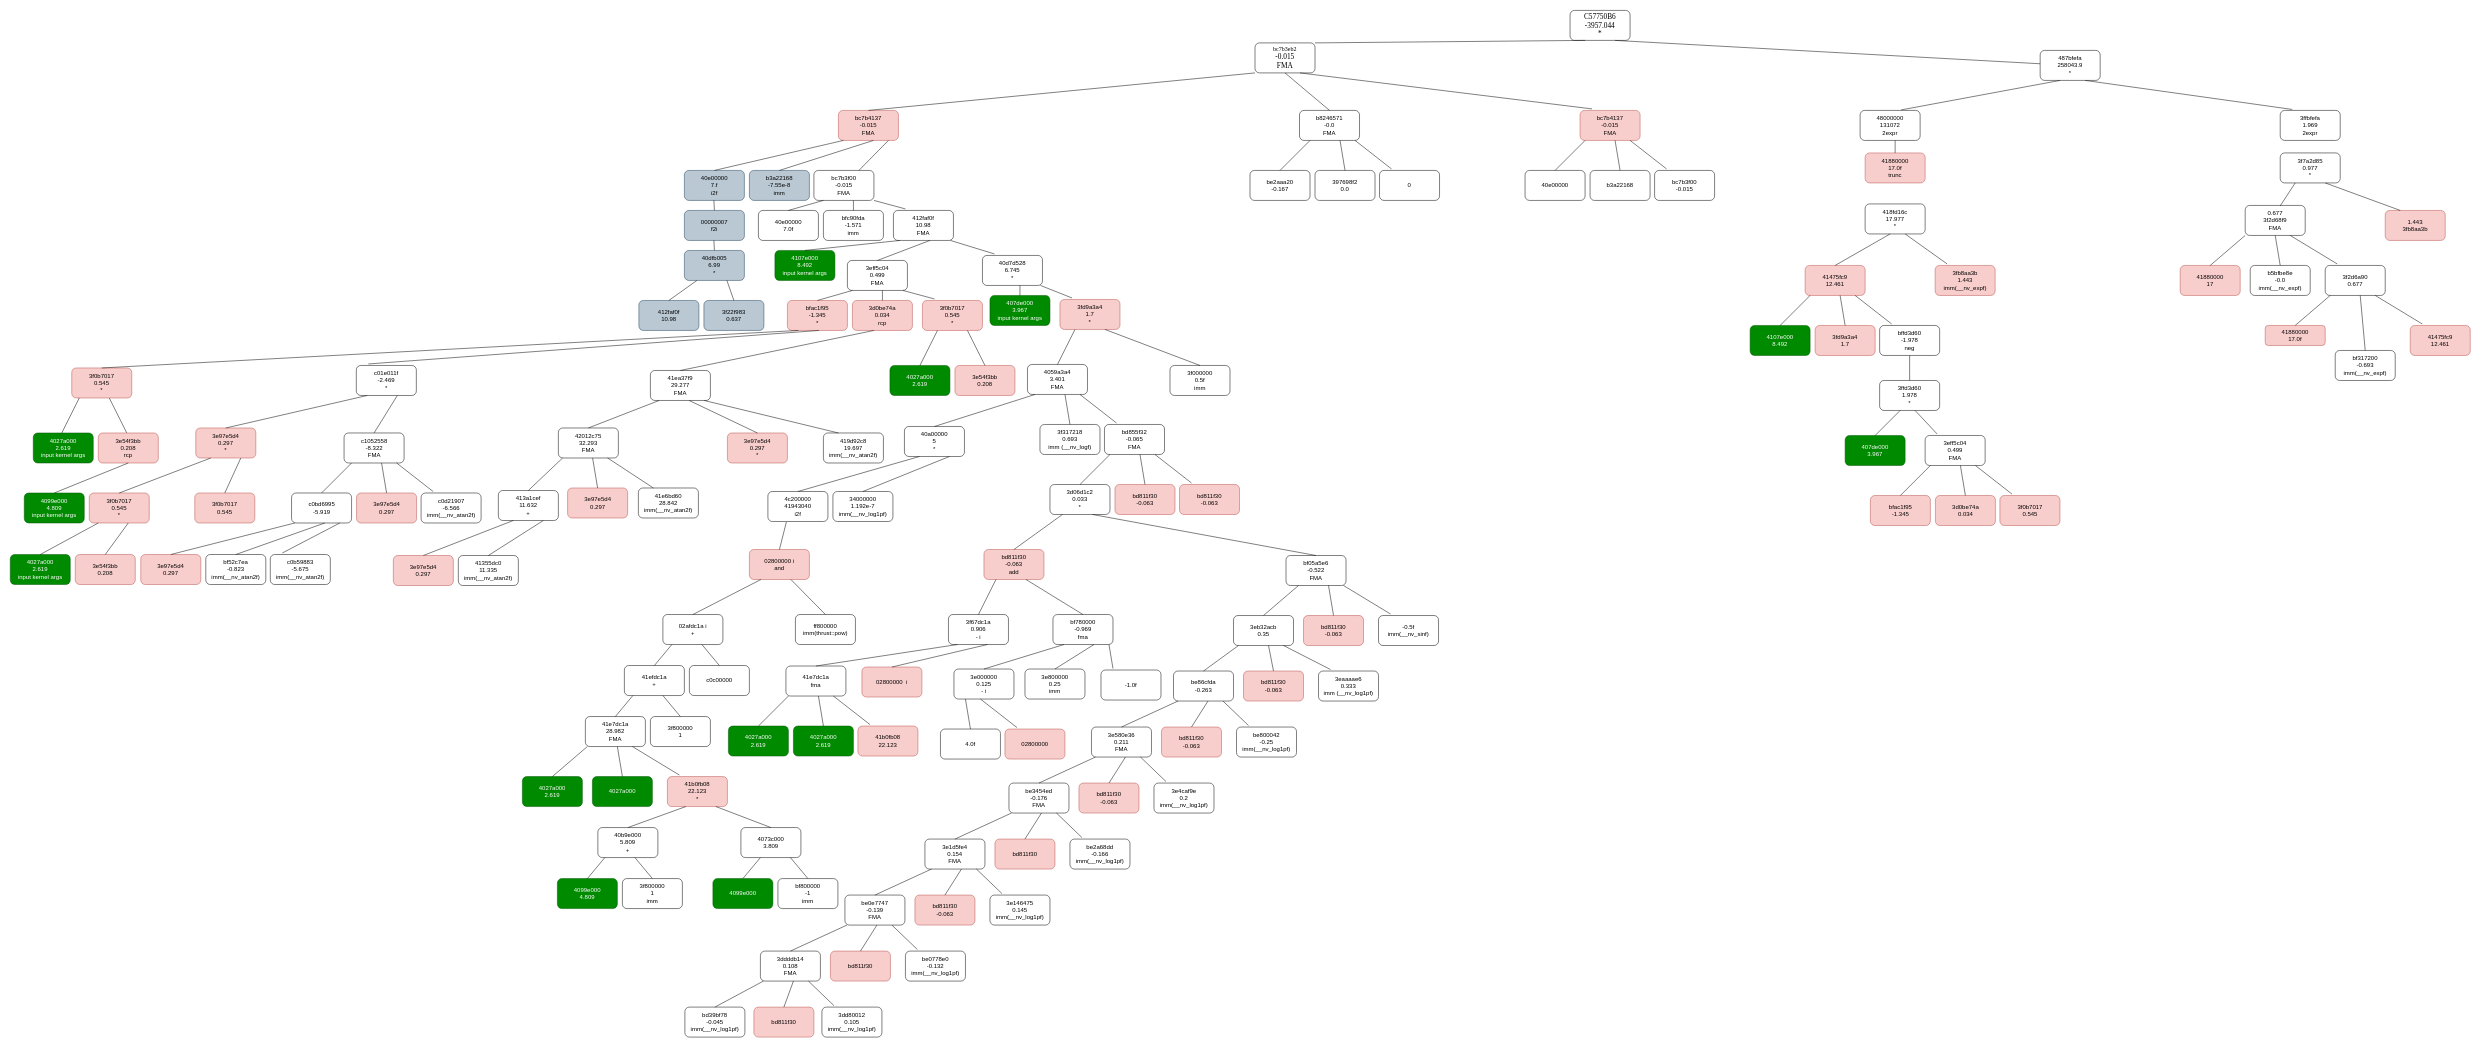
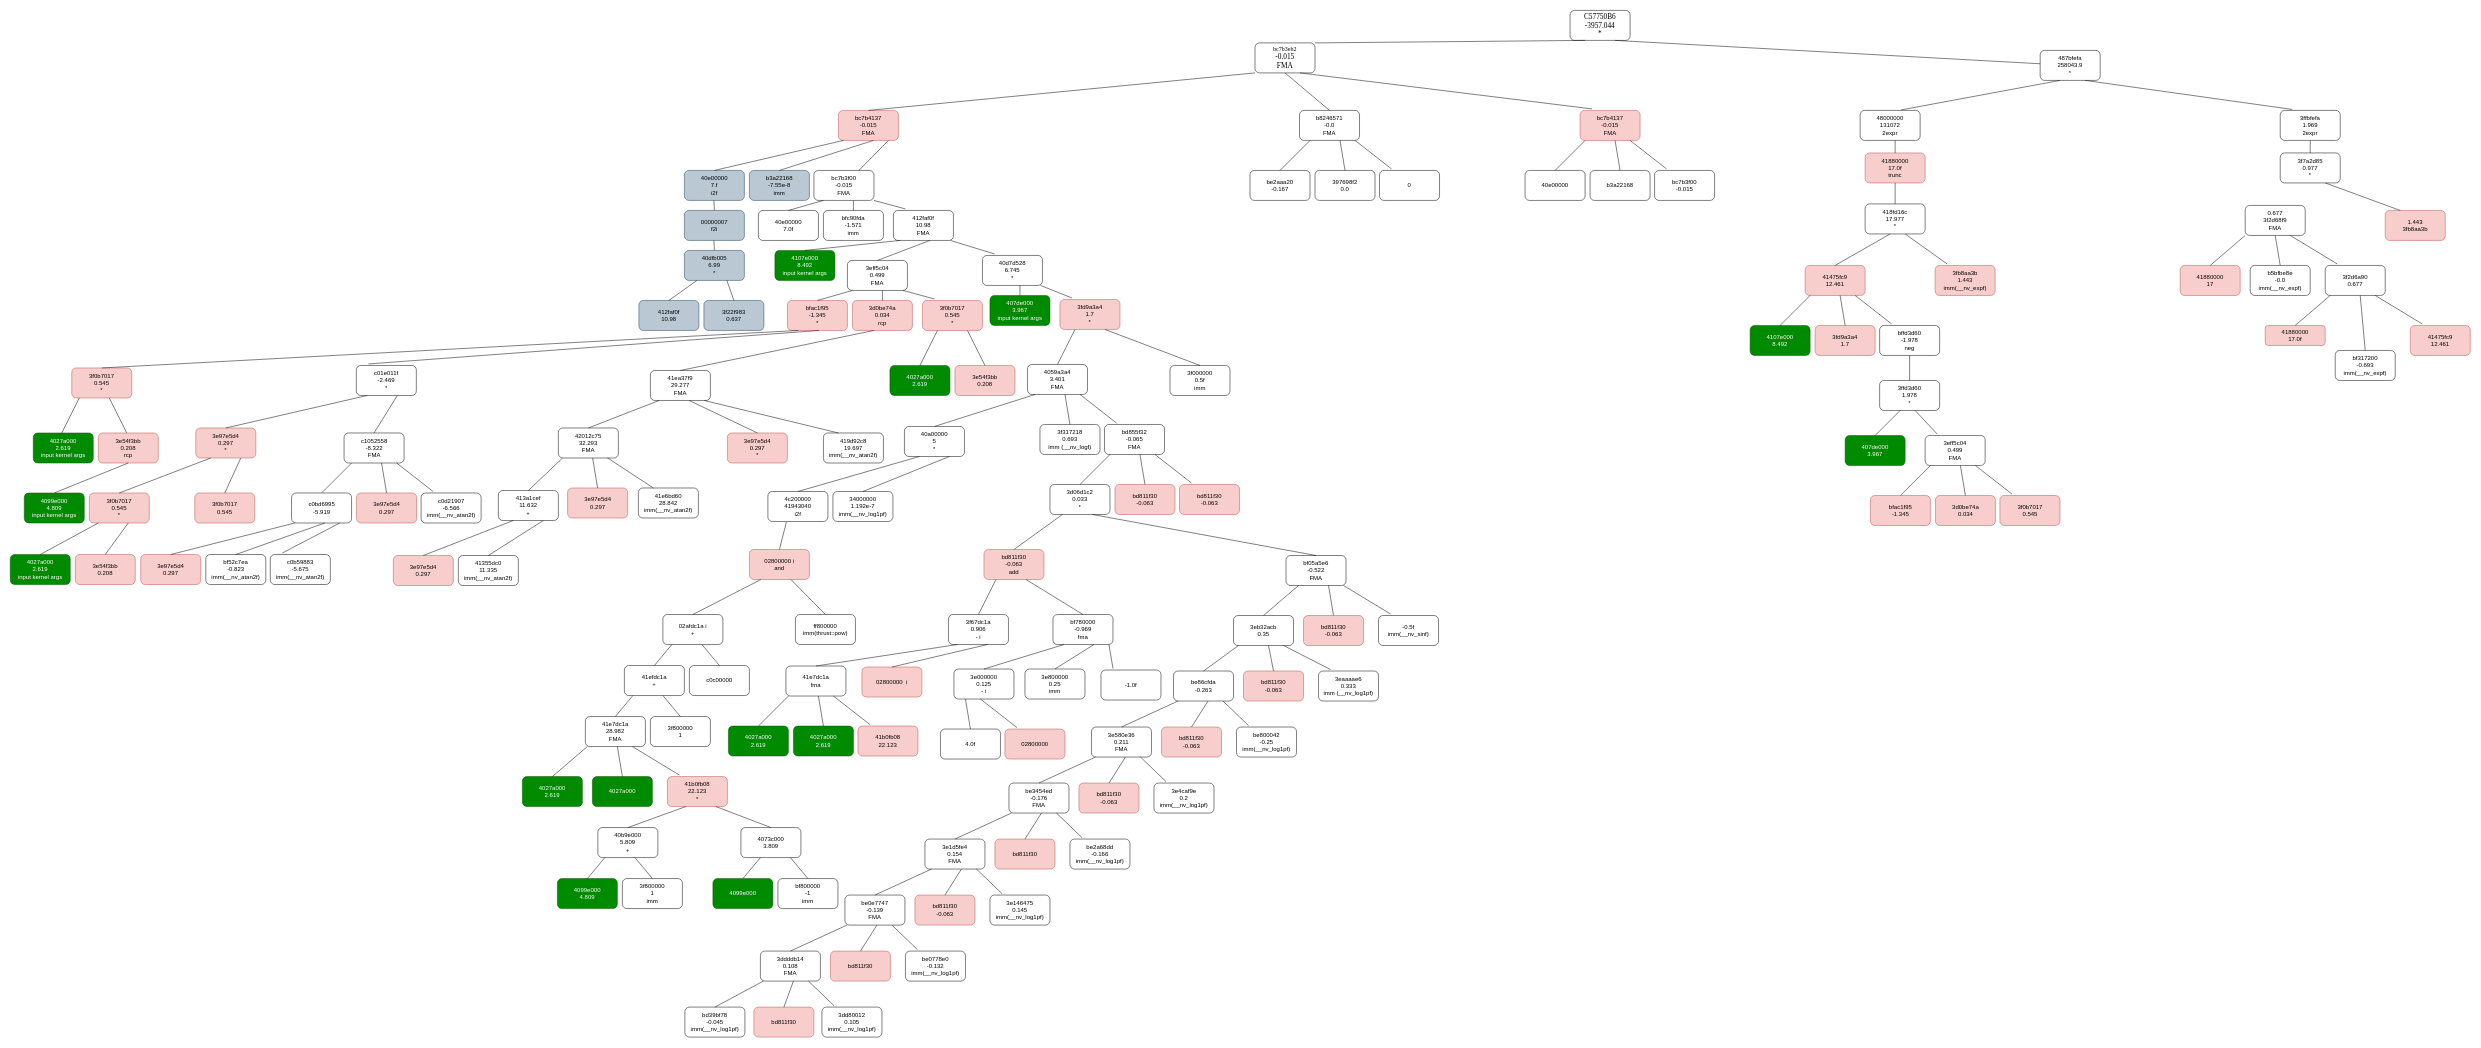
none -> (2310, 147)
none -> (1895, 194)
(2287, 195) -> none
